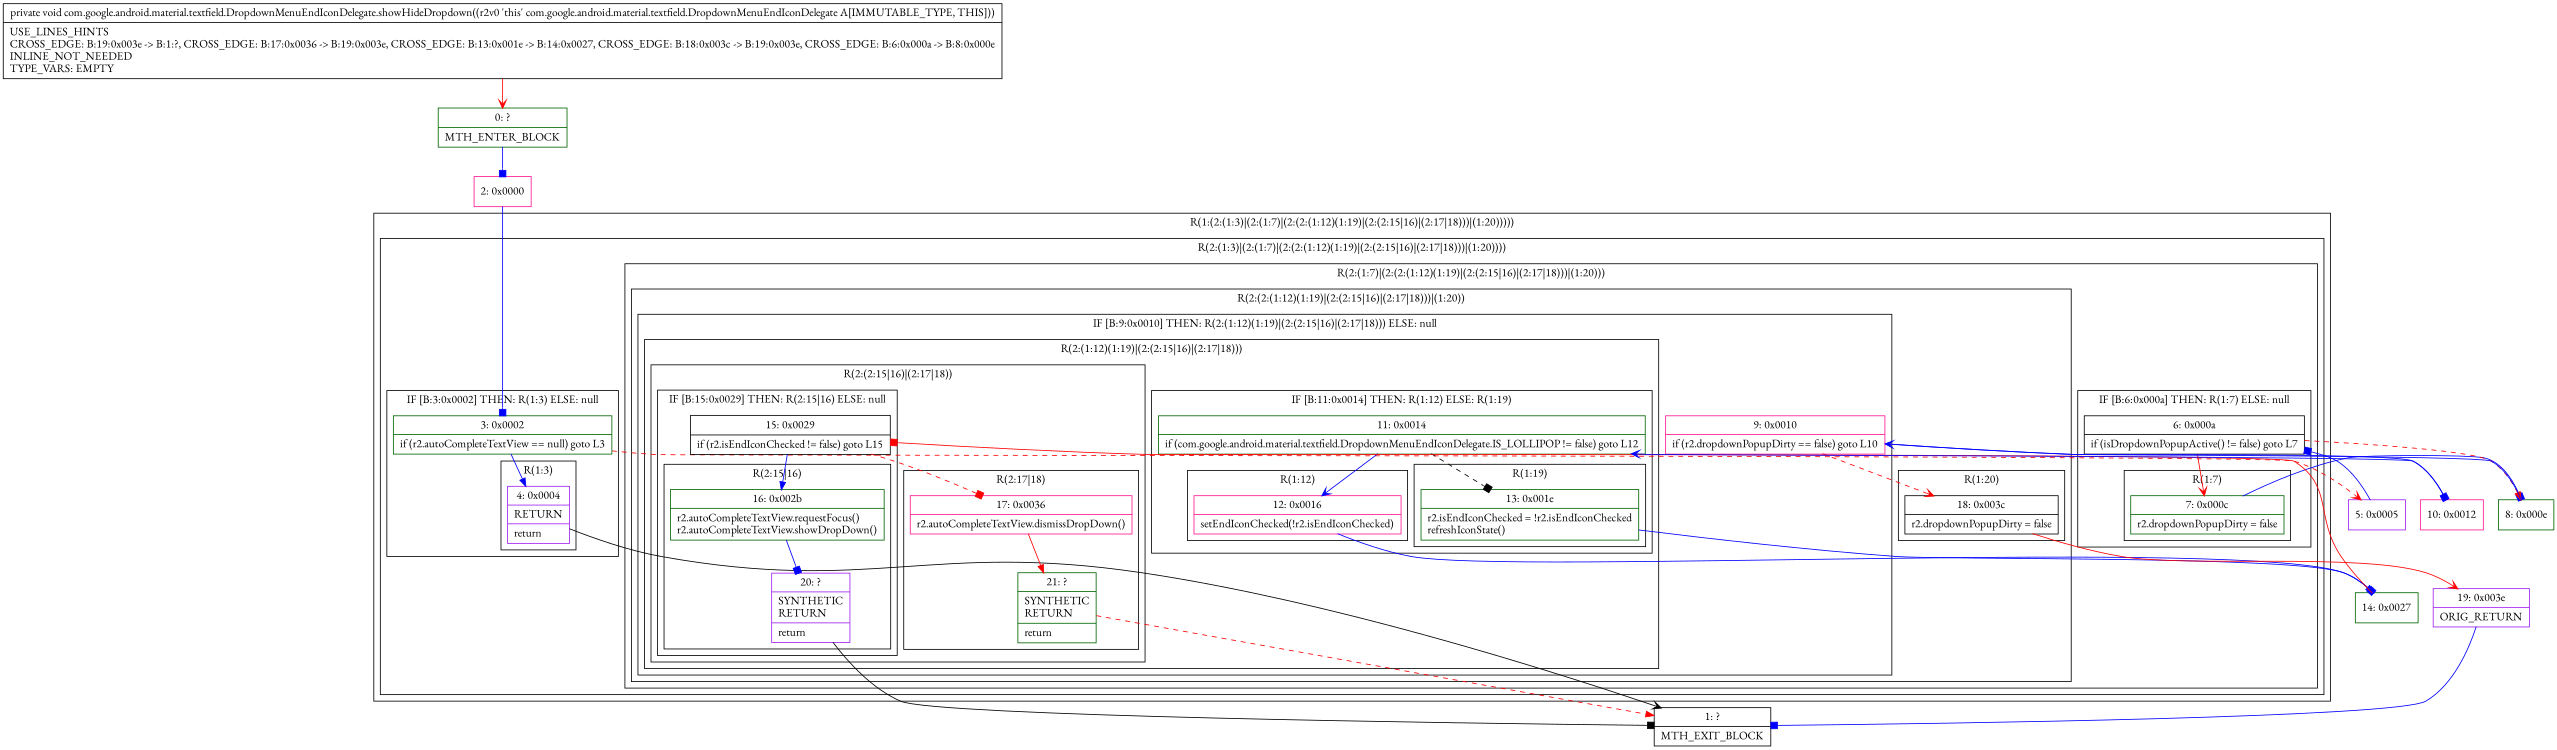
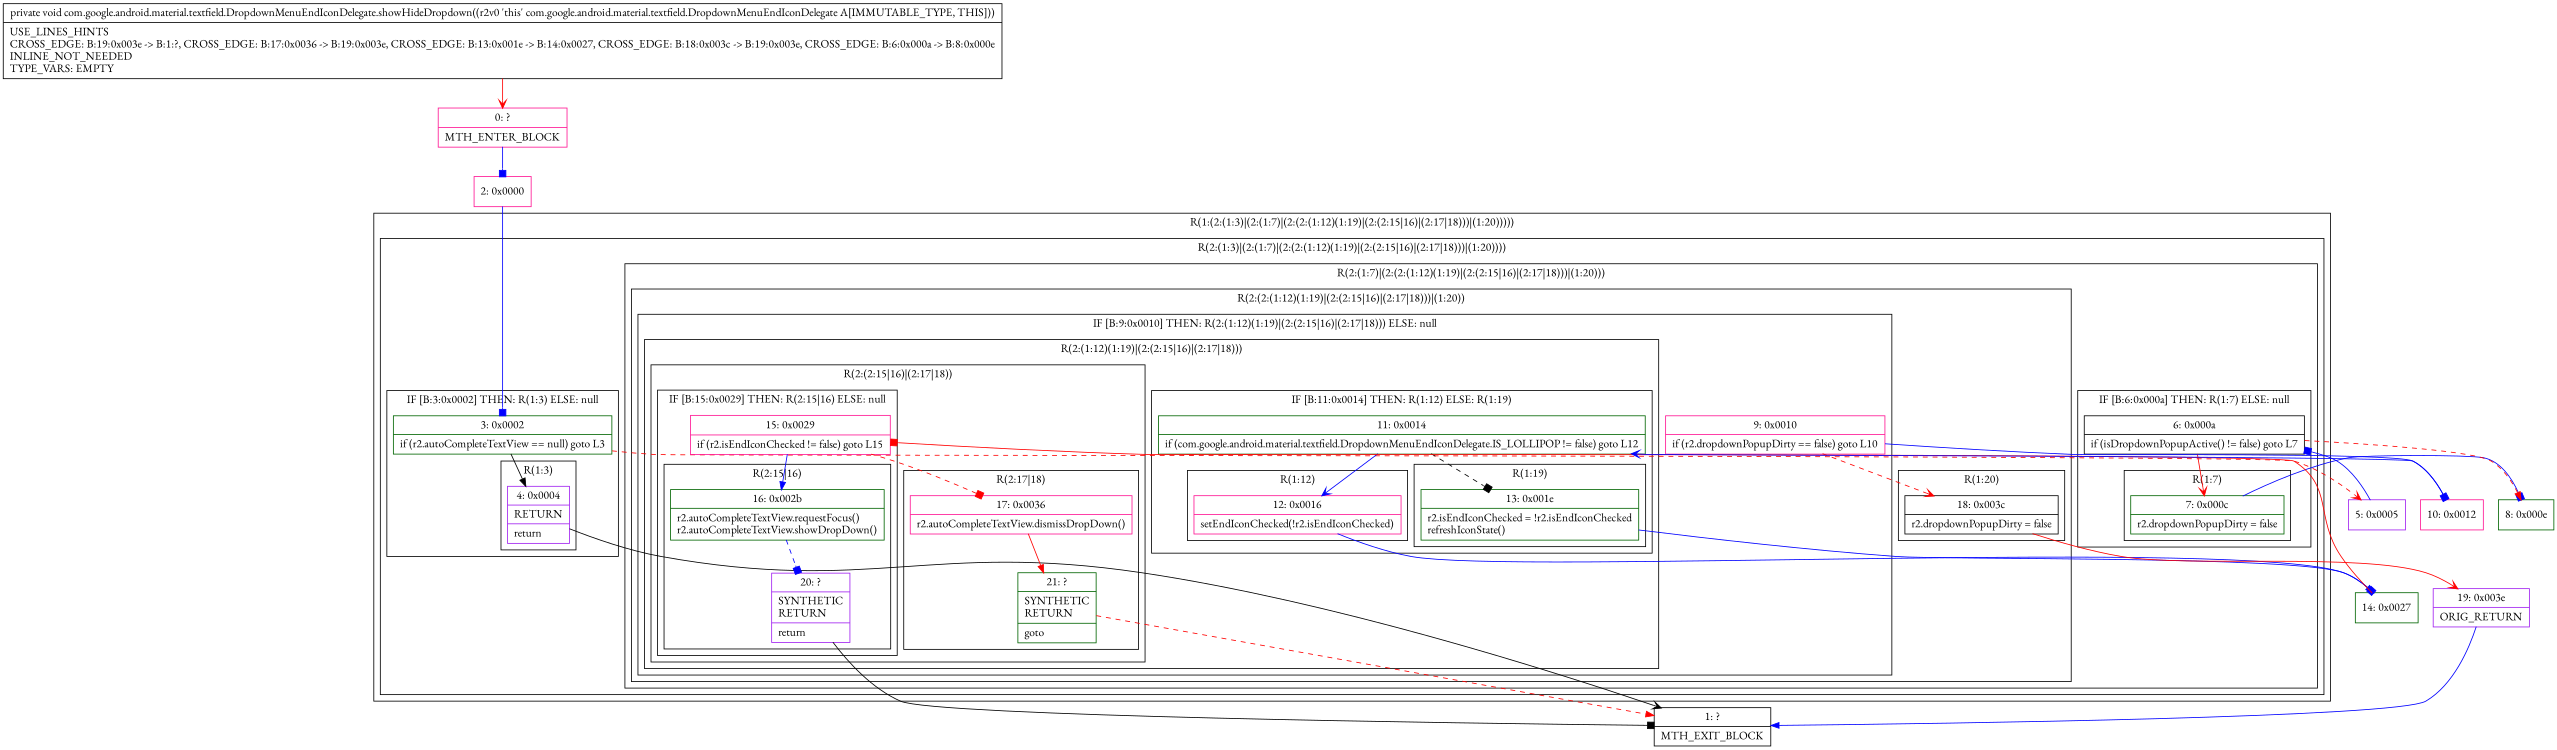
(503, 128) -> (503, 128)
(790, 435) -> (790, 435)
(2217, 455) -> none
(517, 466) -> (517, 466)
(791, 553) -> (791, 553)
(1038, 633) -> (1035, 633)
(2149, 719) -> (2149, 719)
